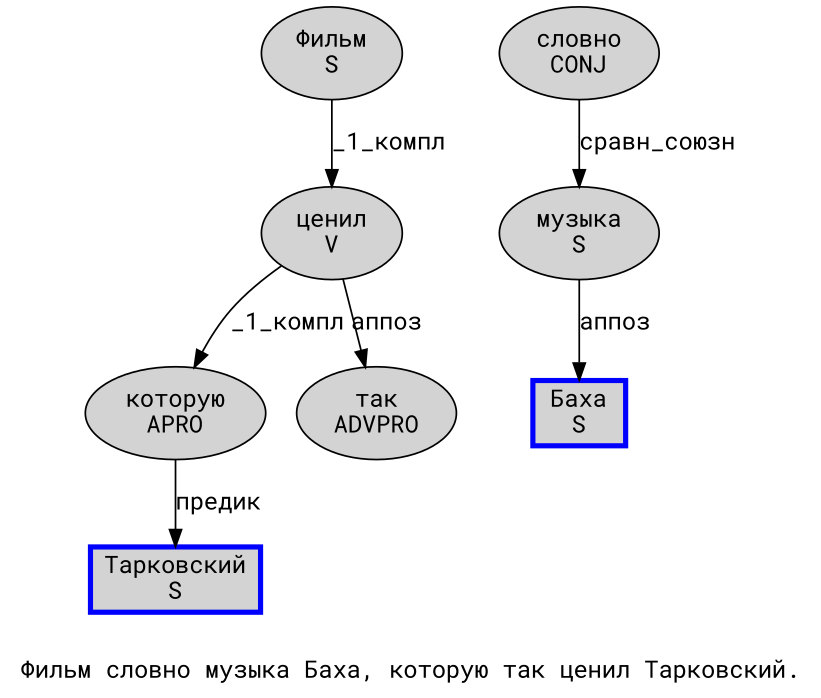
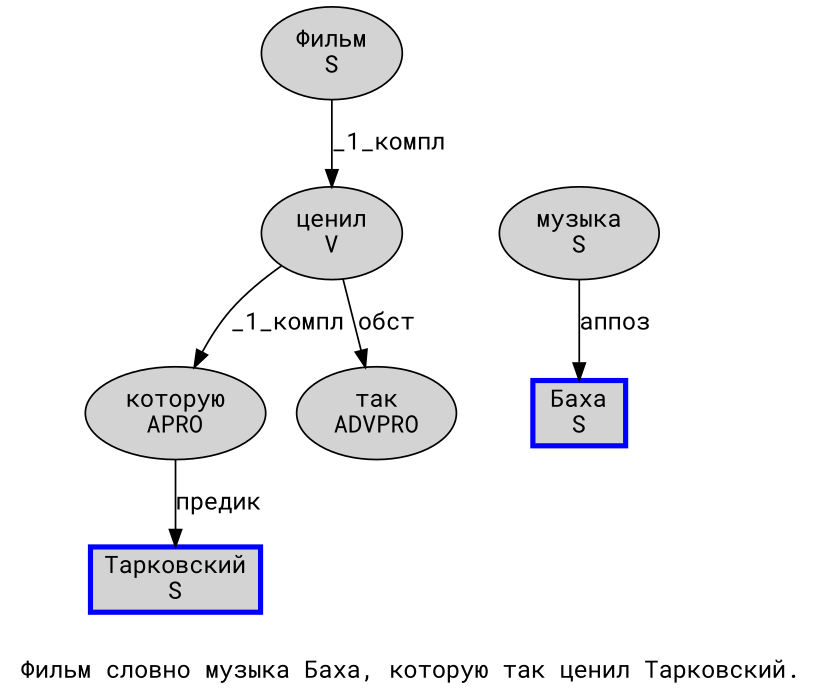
(579, 53) -> none
(387, 323) -> (387, 323)
